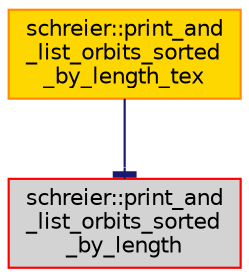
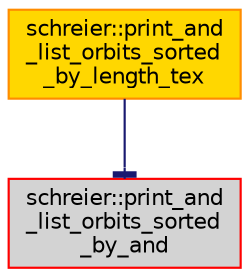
(125, 223) -> (125, 223)
